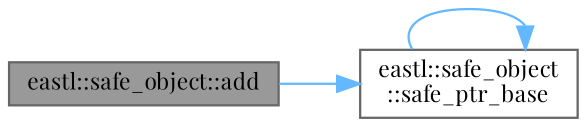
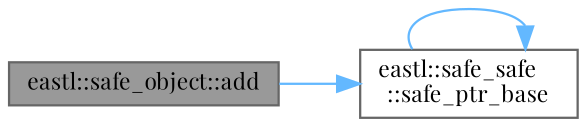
(469, 84) -> (469, 84)
